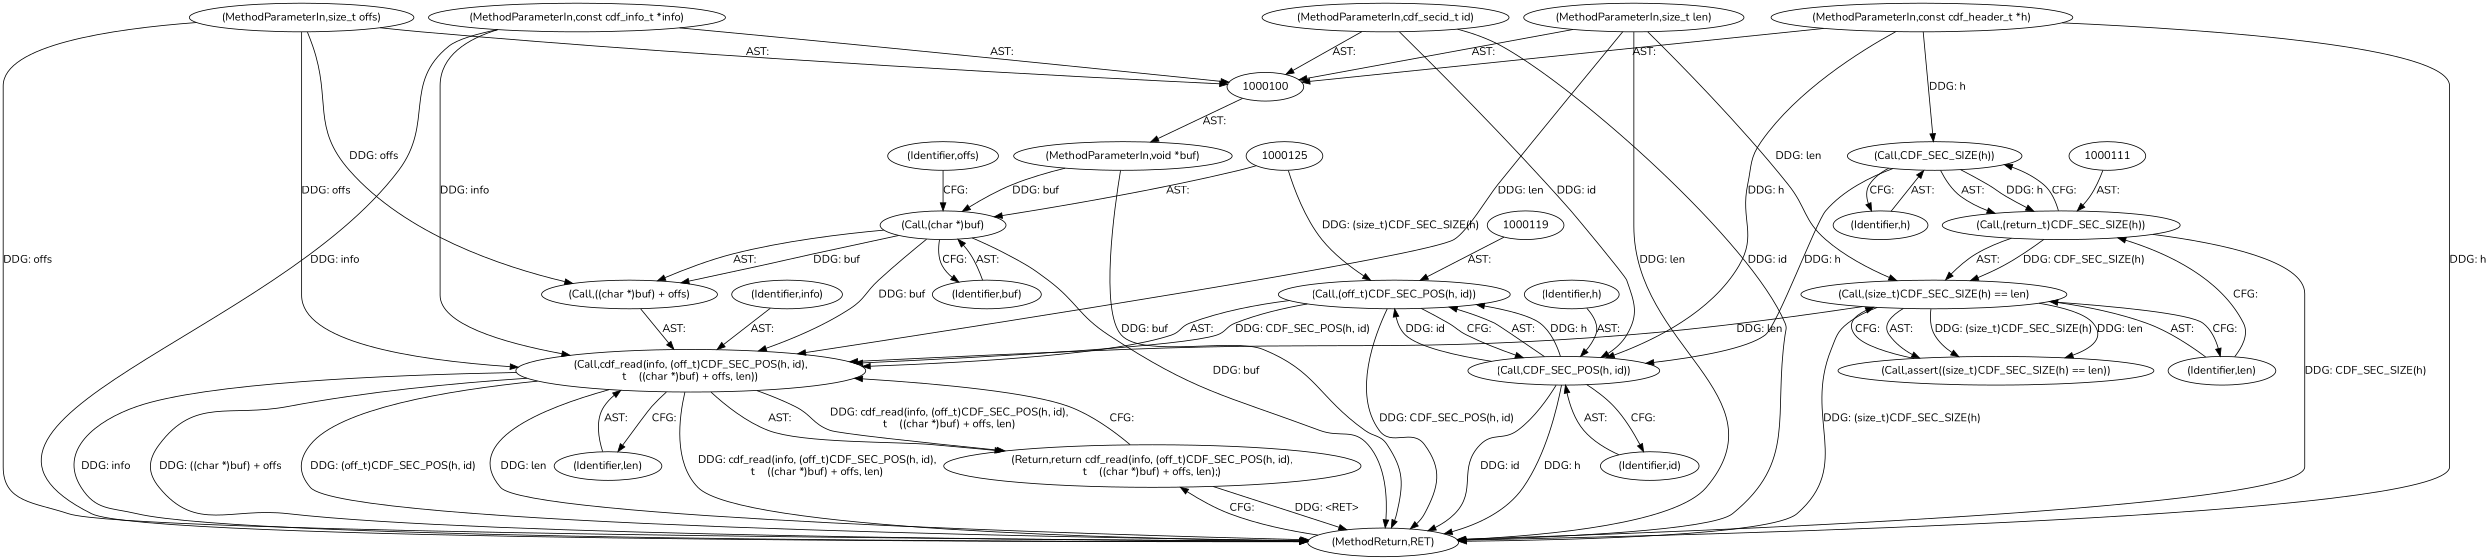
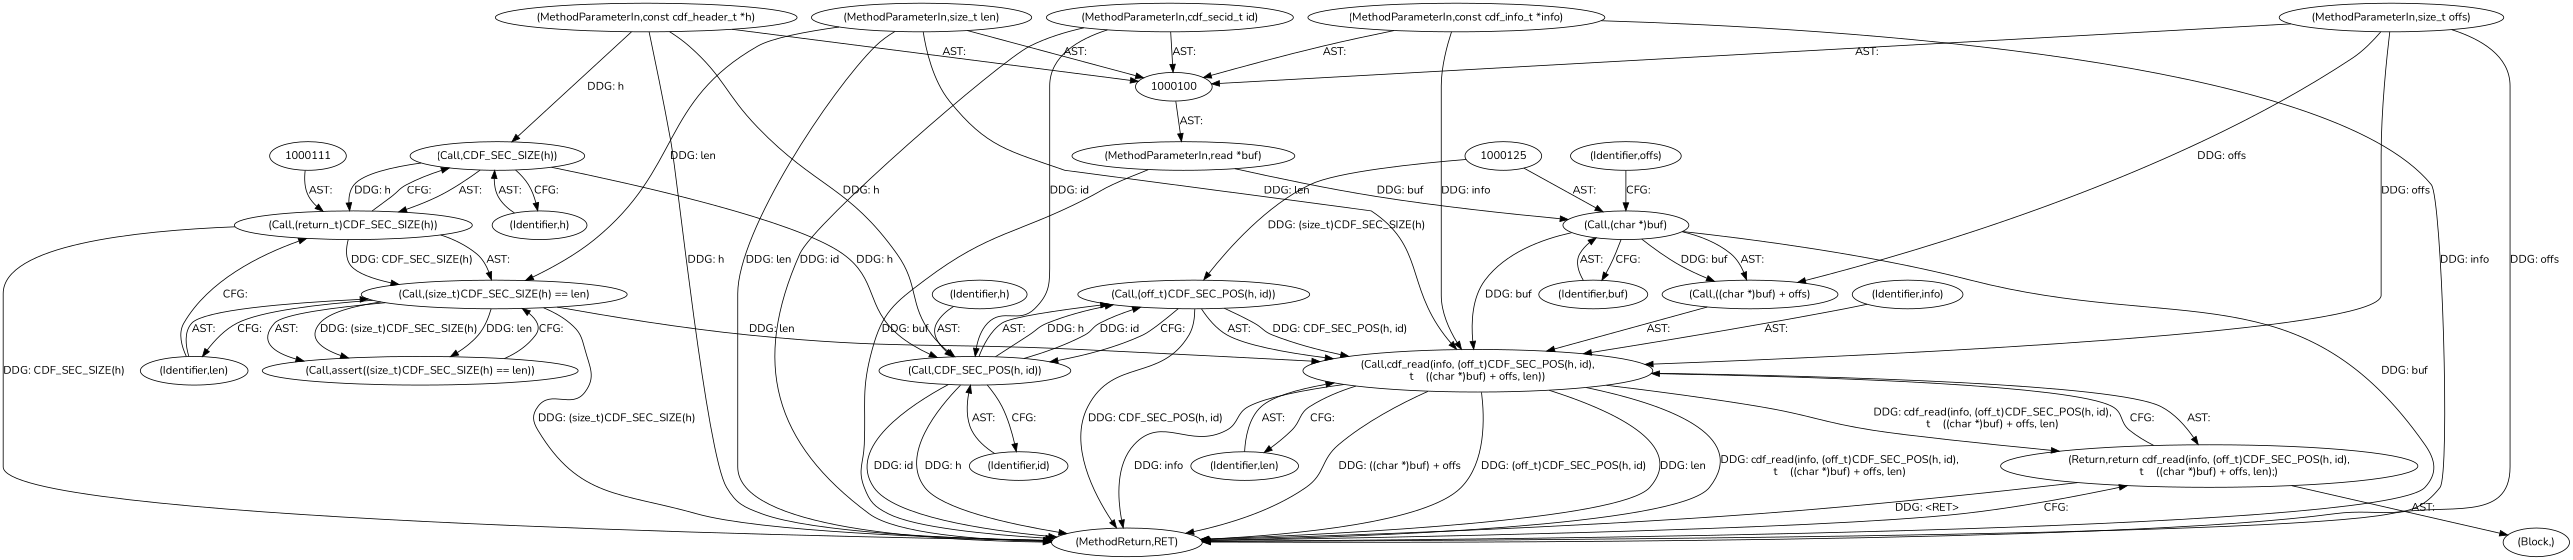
(1123, 156) -> (1183, 156)
(1526, 225) -> none
none -> (2536, 542)
